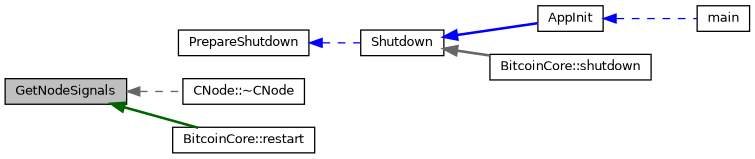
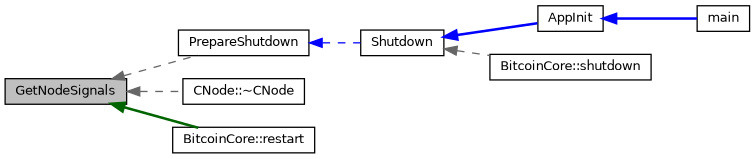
(657, 19) -> (657, 19)
(473, 53) -> (473, 53)
none -> (161, 65)
